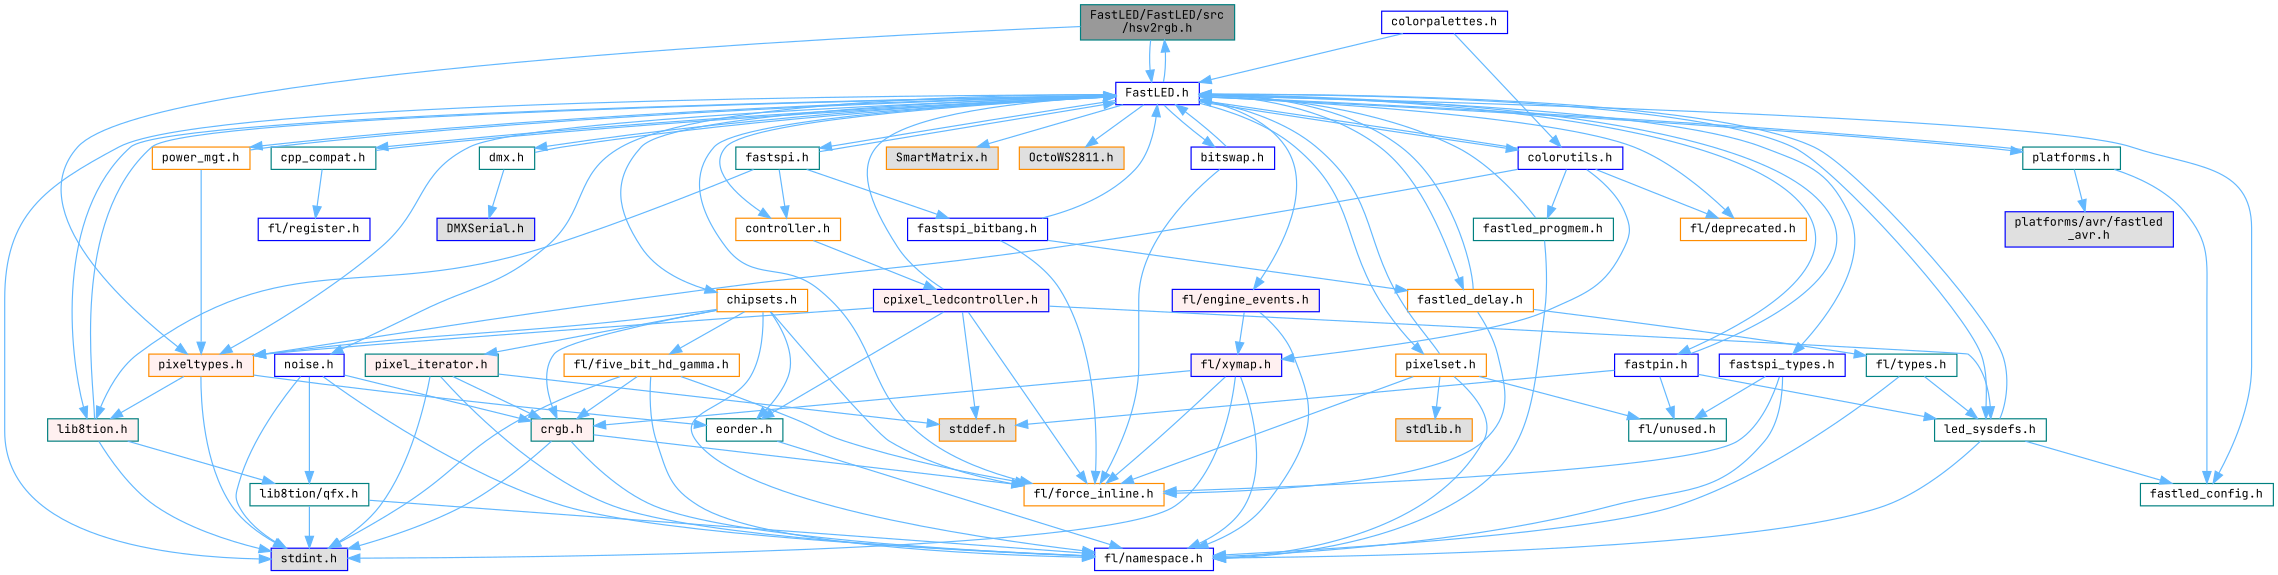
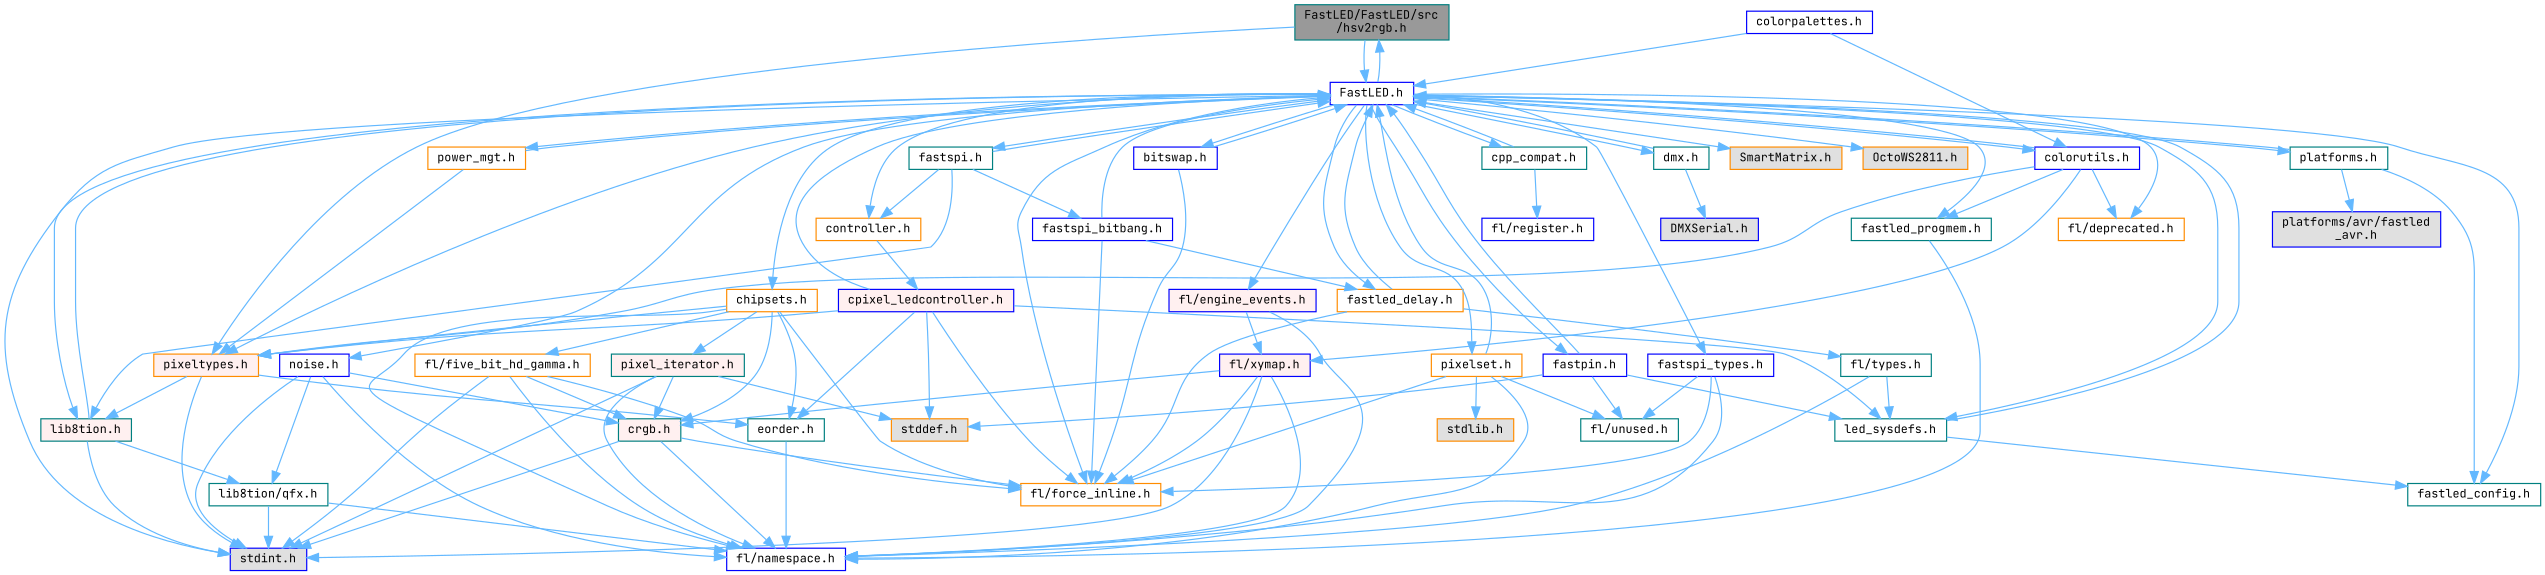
(1380, 119) -> (1739, 107)
(1615, 544) -> none
